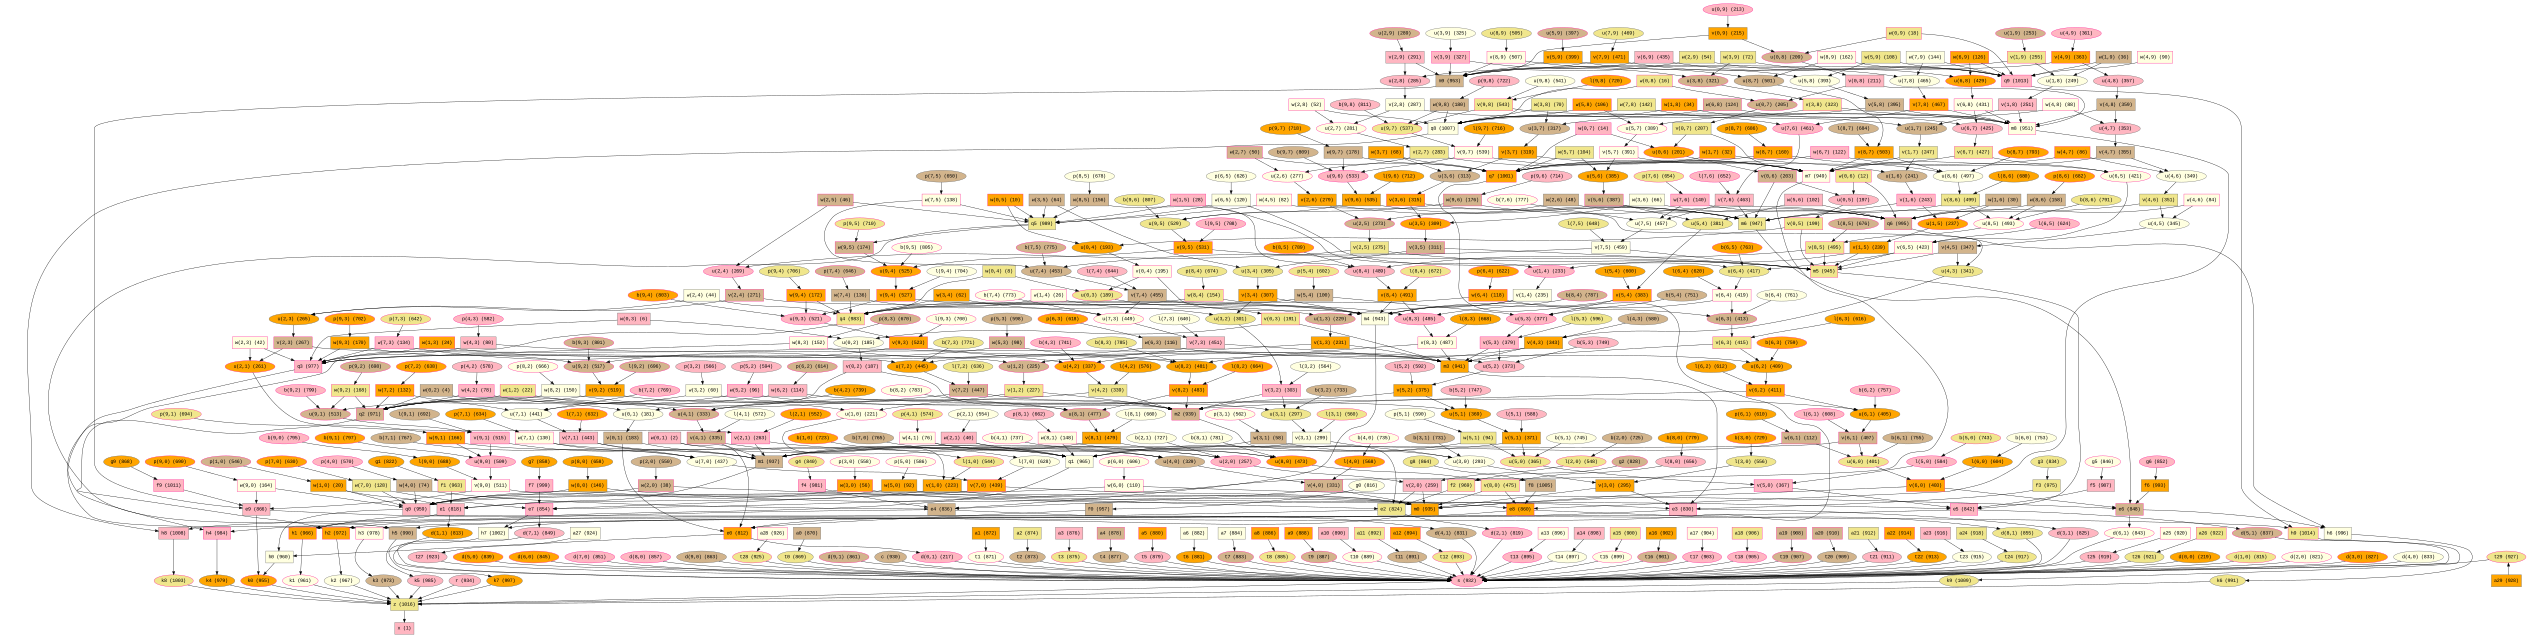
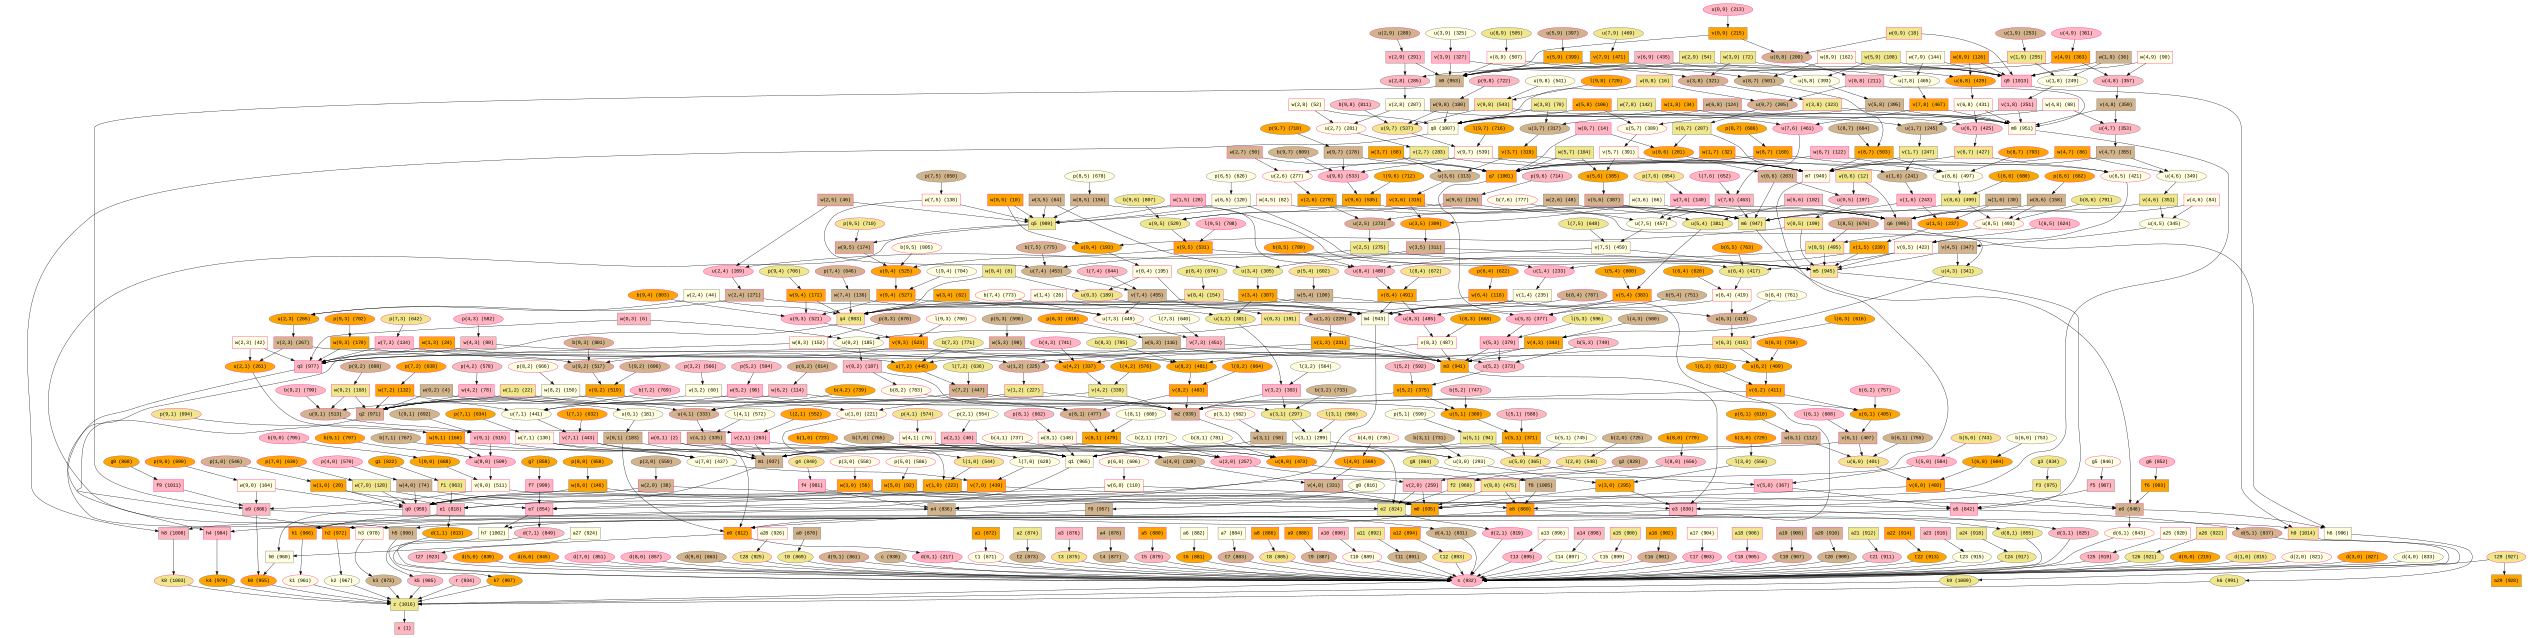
none -> (2138, 68)
(757, 405) -> (883, 378)
(2509, 570) -> (2504, 567)
